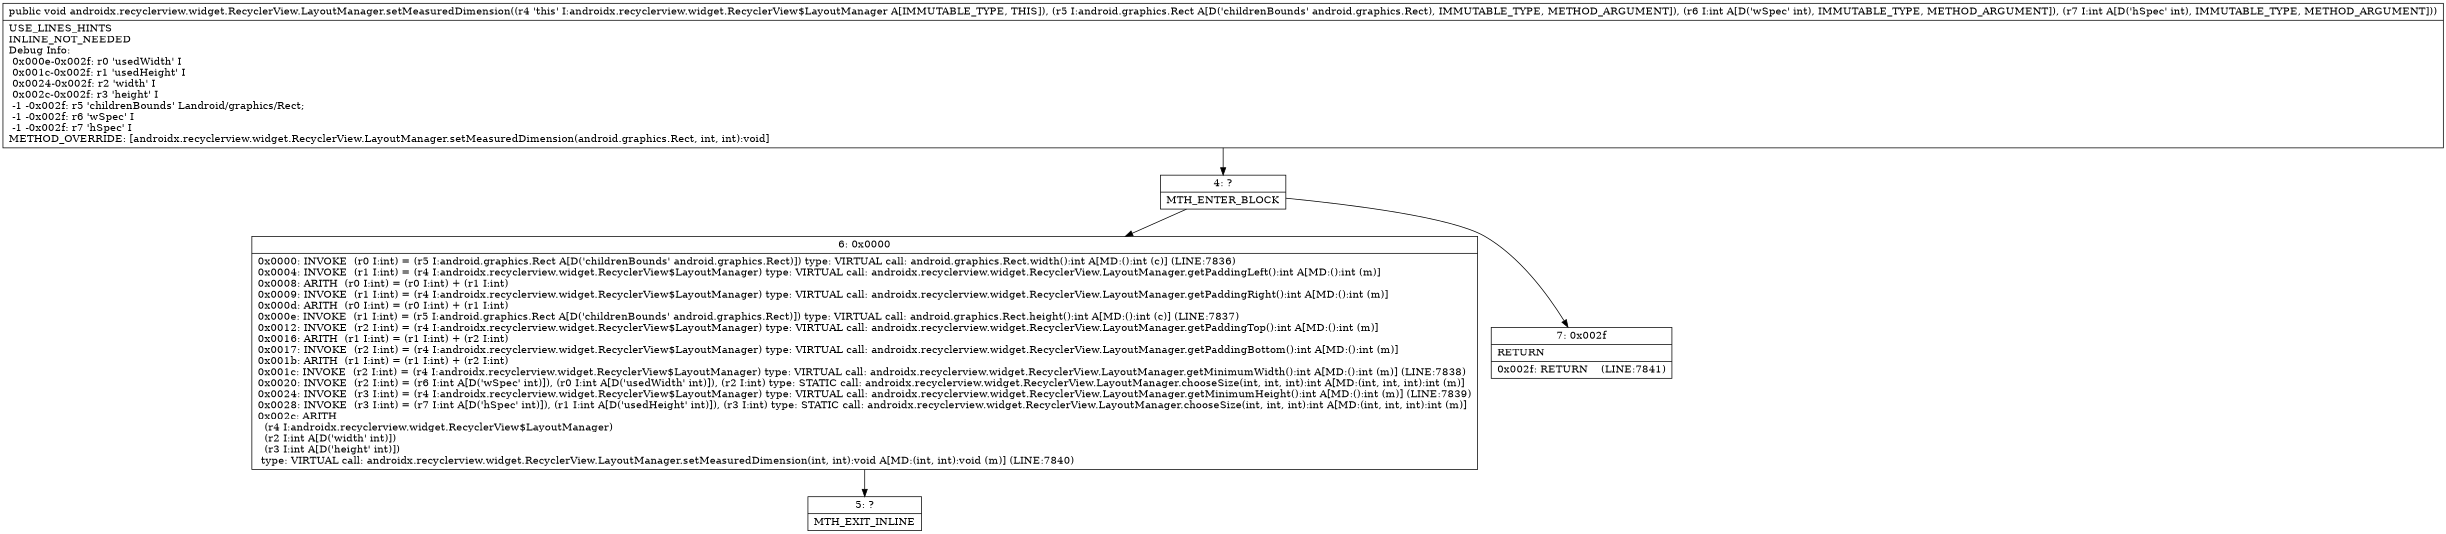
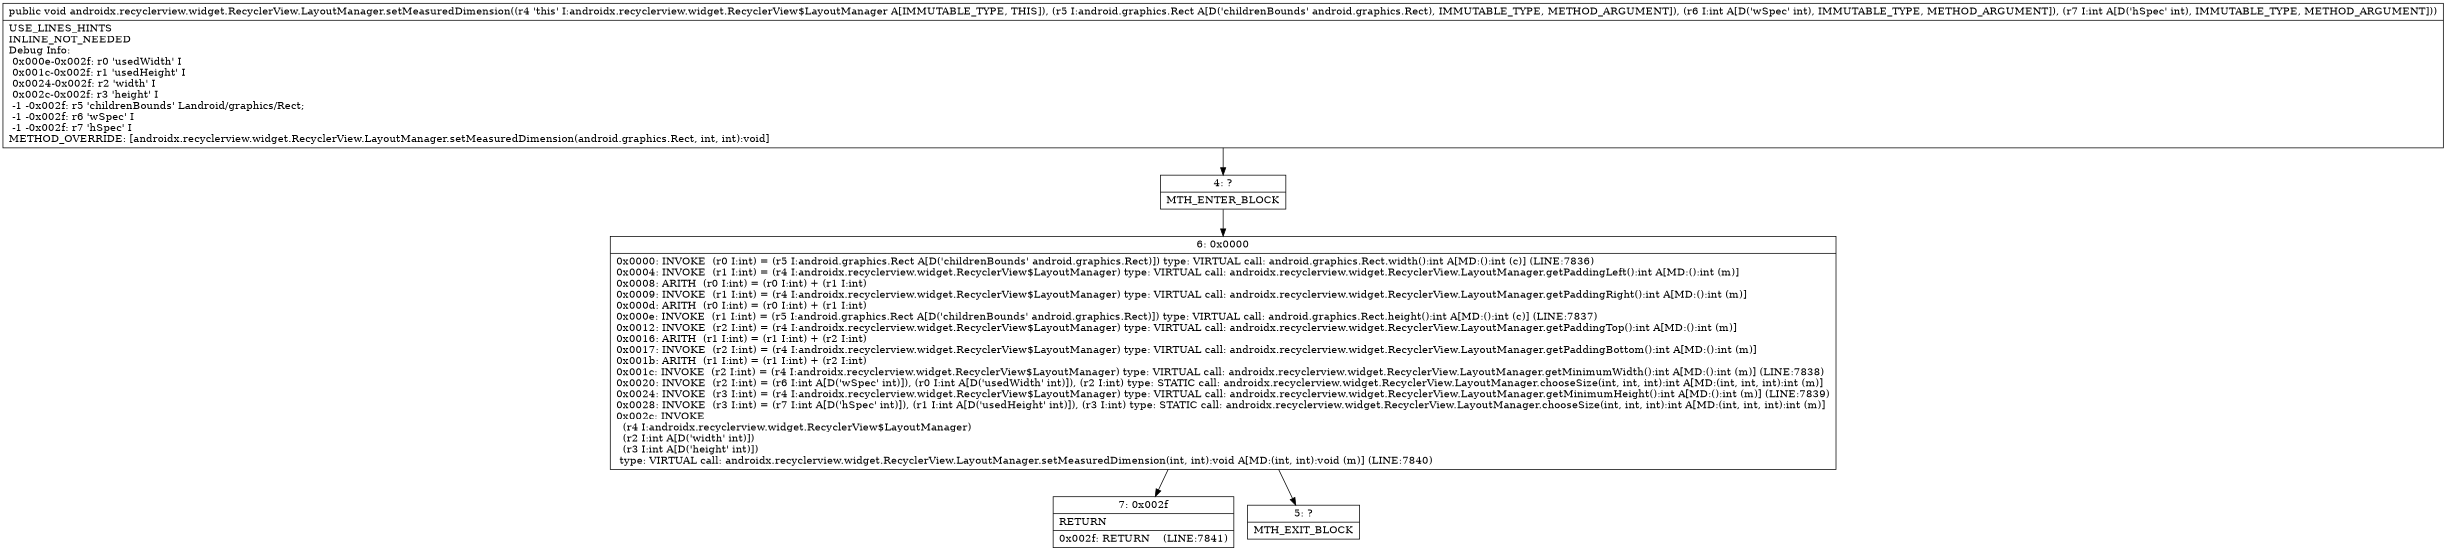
(1444, 222) -> (1163, 480)
(301, 416) -> (664, 416)
(865, 522) -> (1304, 530)
